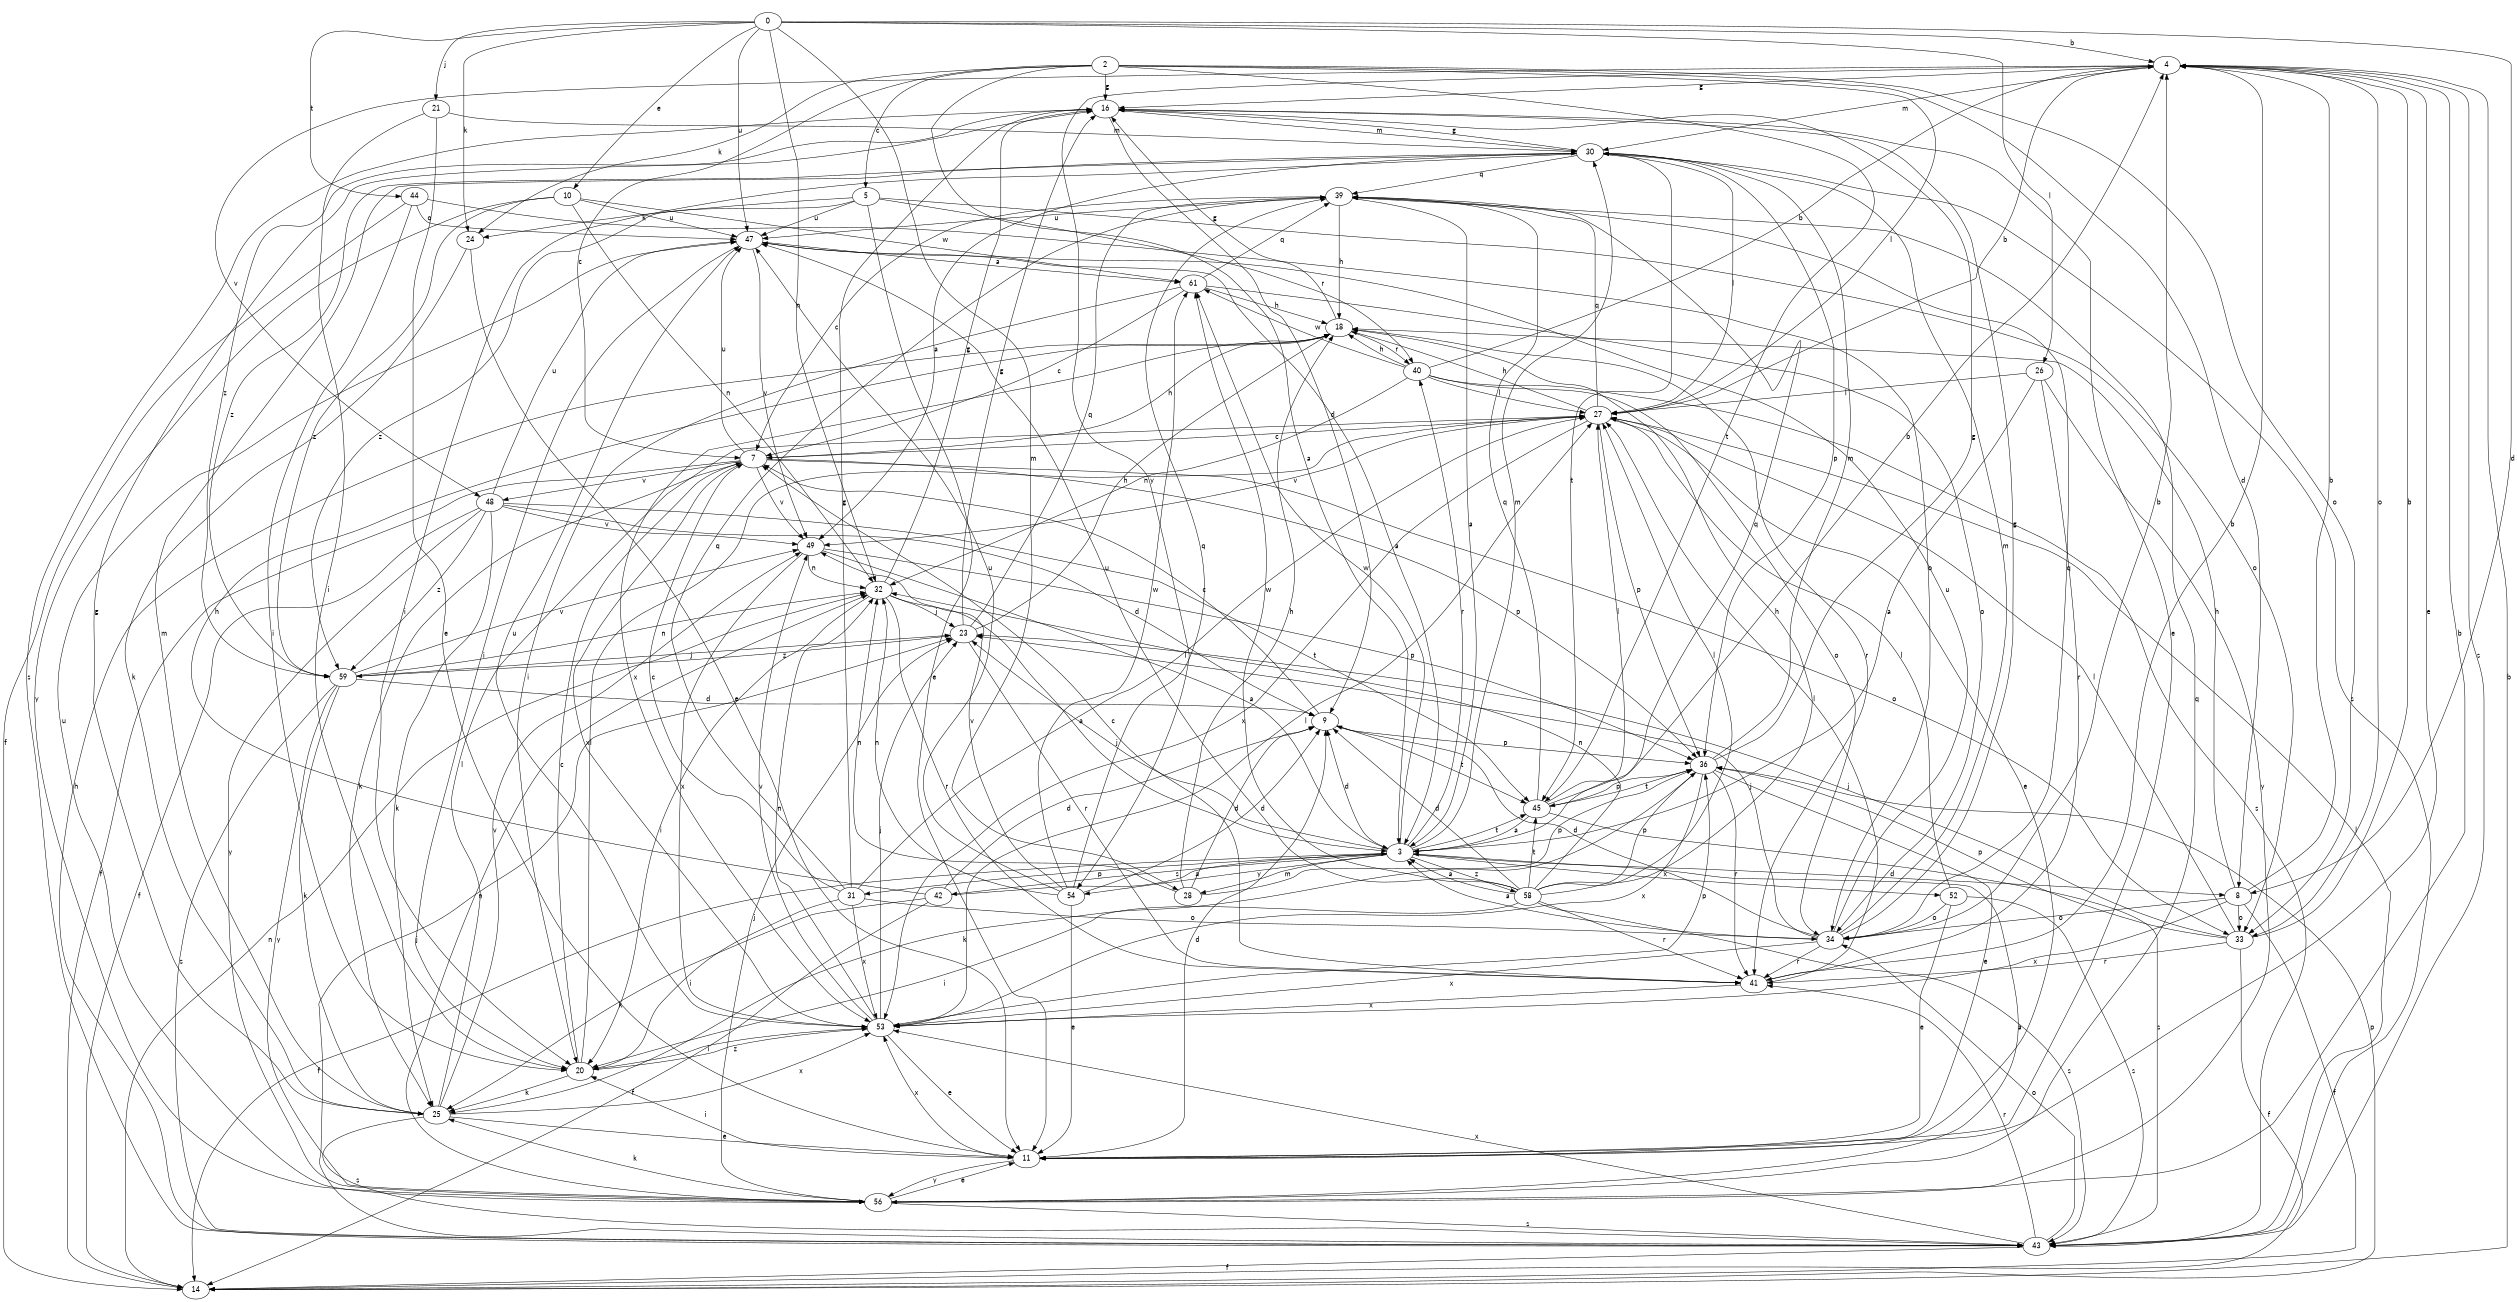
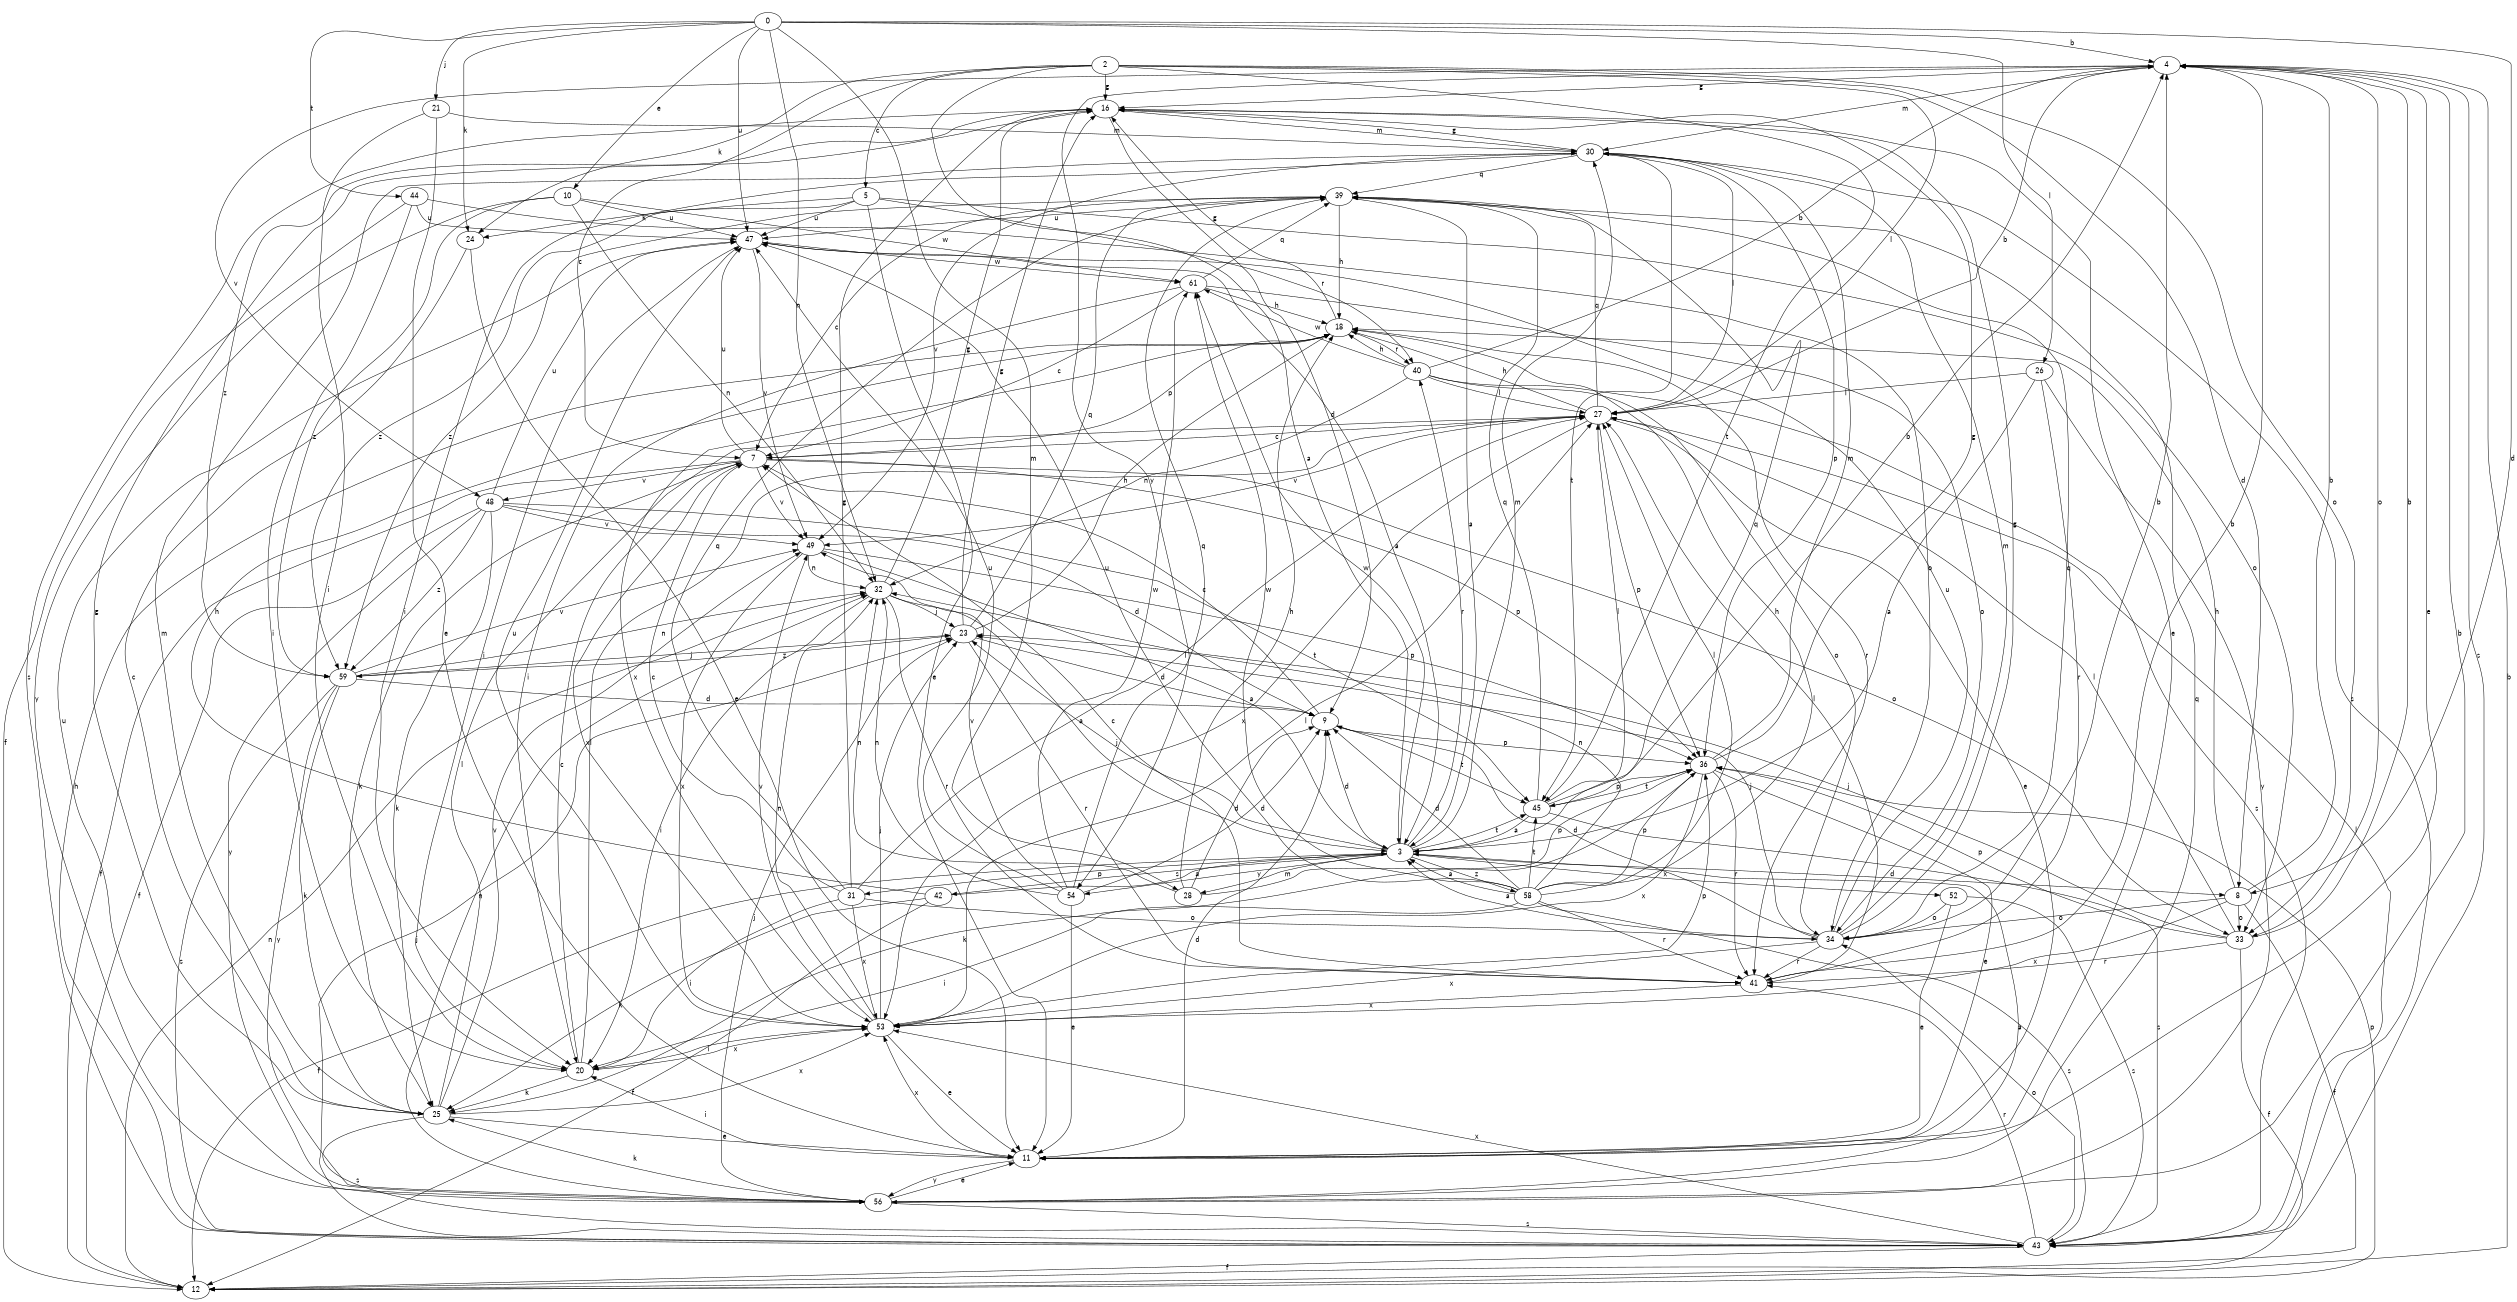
(857, 174) -> (773, 219)
(430, 218) -> (430, 218)
(998, 262) -> (998, 262)
(936, 350) -> (936, 350)
(1170, 393) -> (1170, 393)
(1850, 609) -> none
(134, 678) -> (134, 678)
(1116, 790) -> (1133, 679)
(736, 1049) -> (736, 1049)
(196, 1290) -> (196, 1290)
